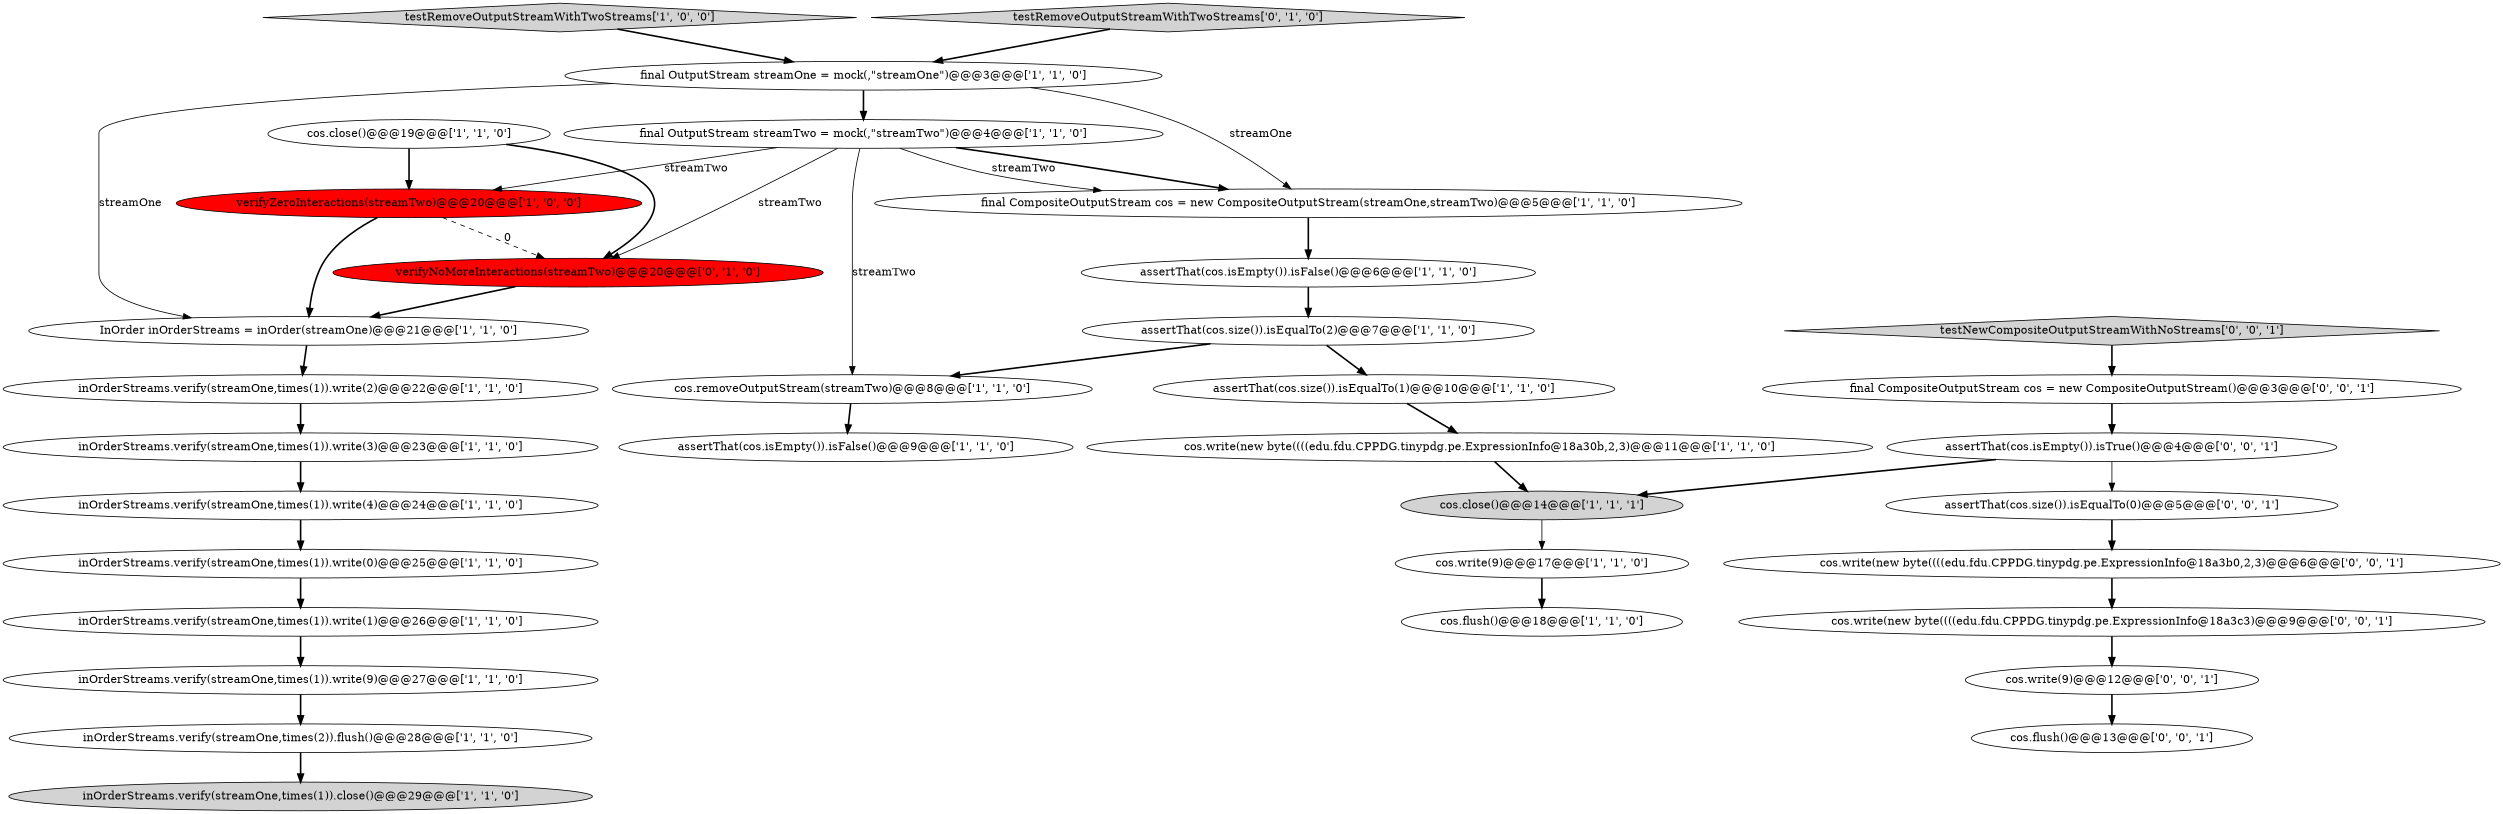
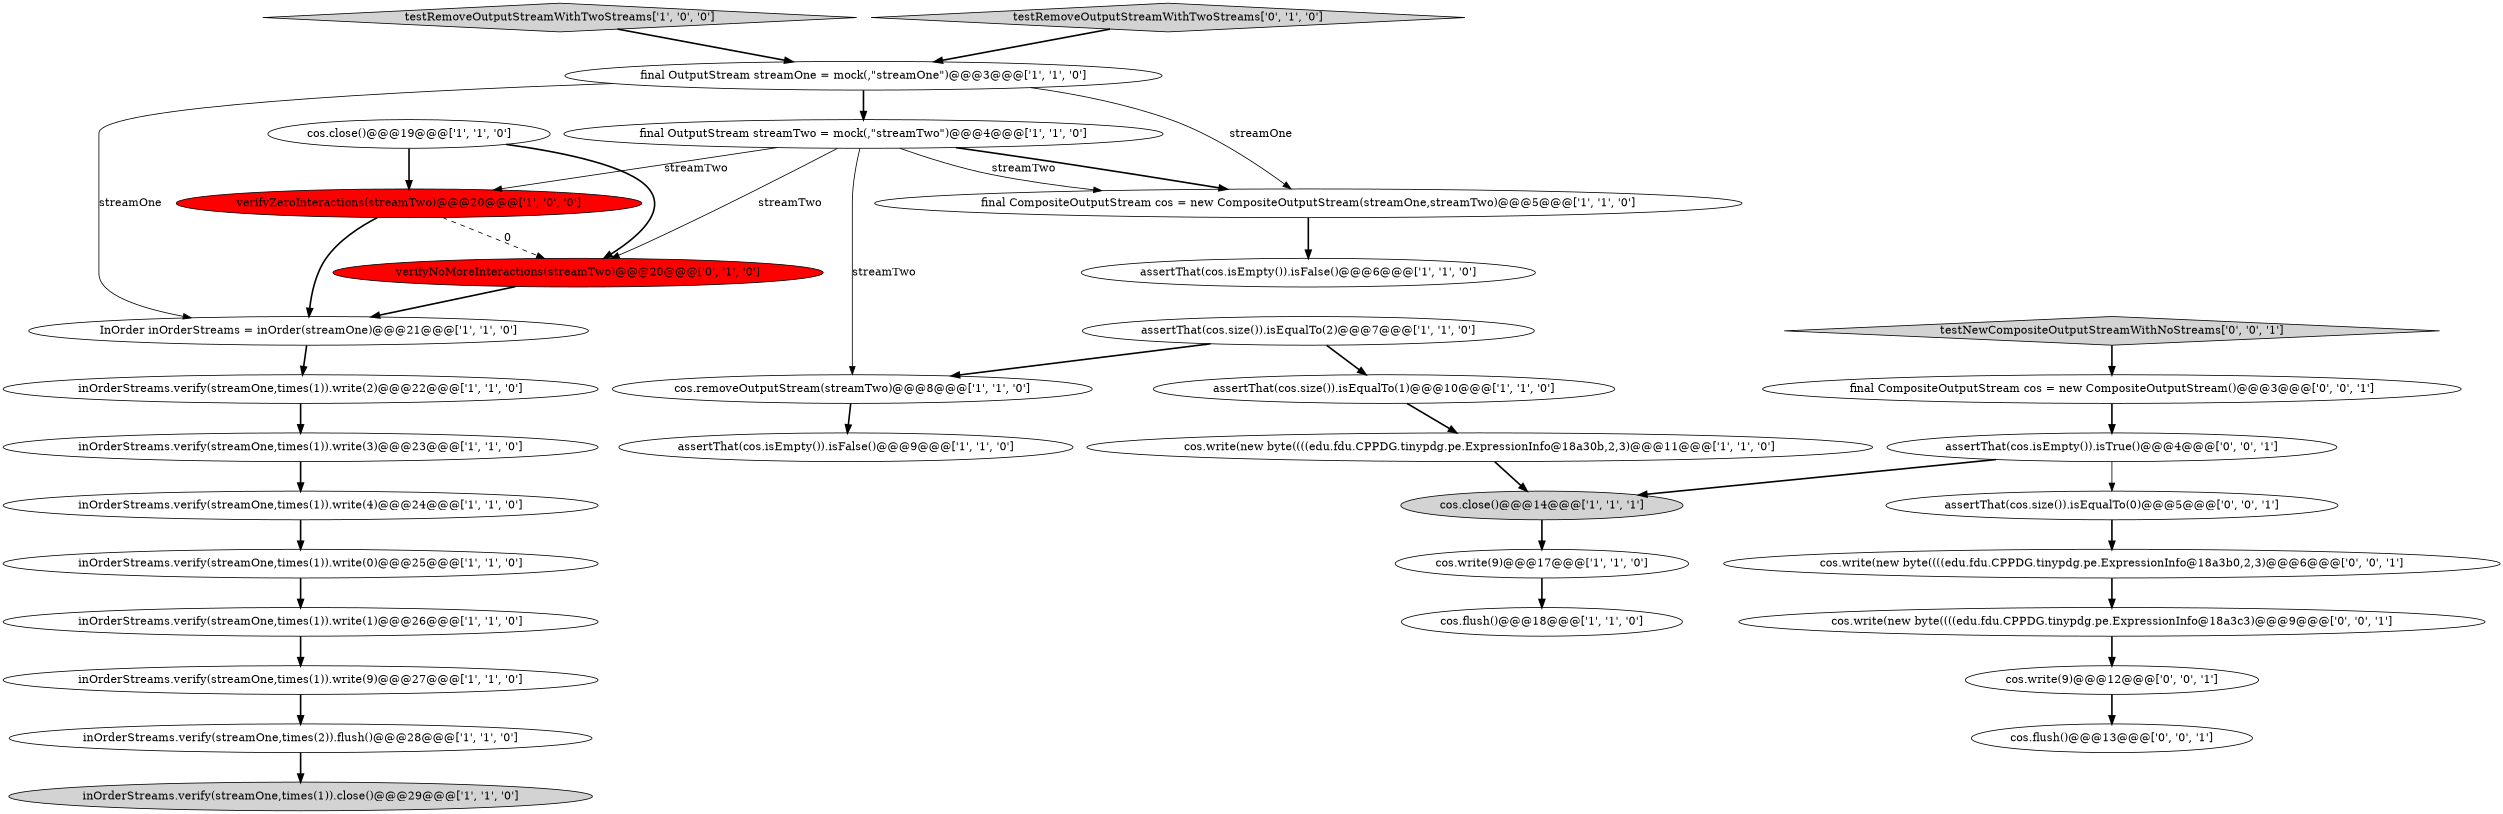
(1308, 298) -> none
(1542, 531) -> (1542, 531)
